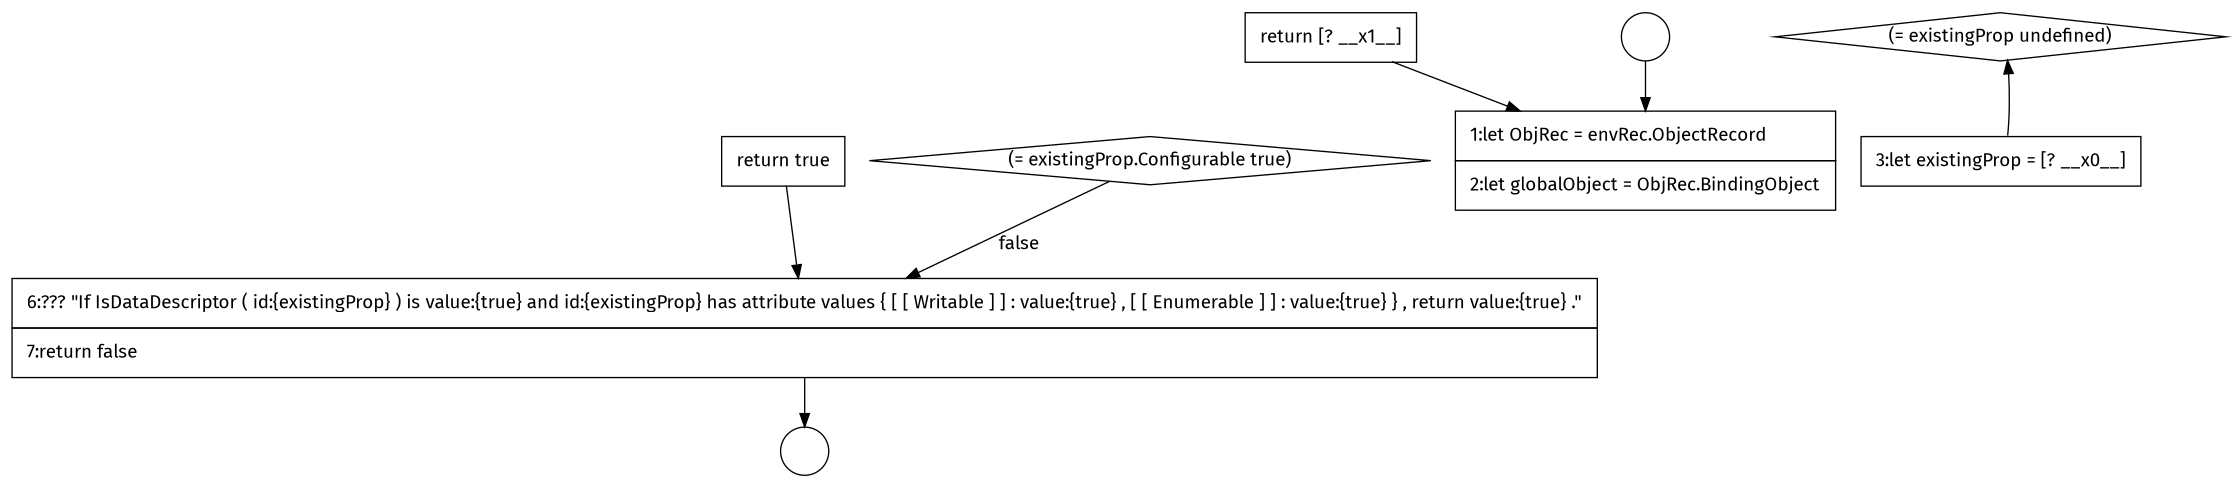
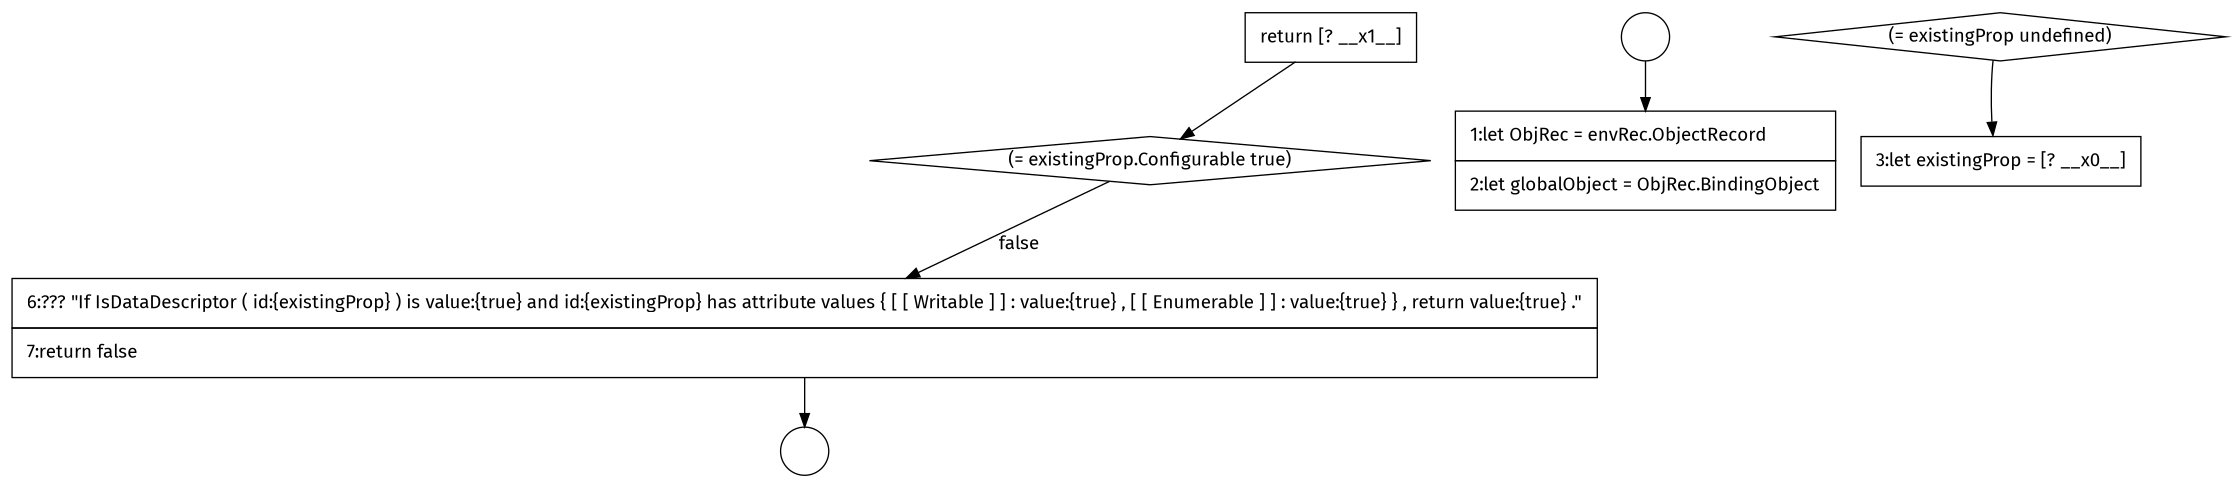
(1450, 84) -> (1244, 97)
(2009, 105) -> (1991, 91)
(783, 161) -> none
